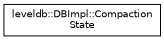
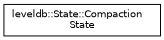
(82, 20) -> (82, 20)
